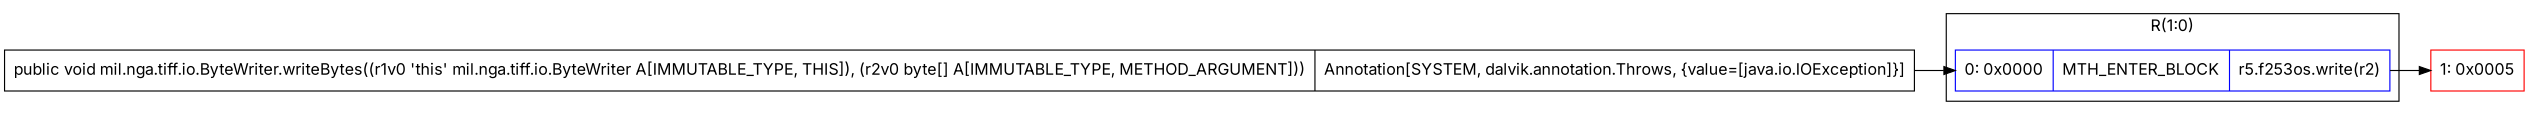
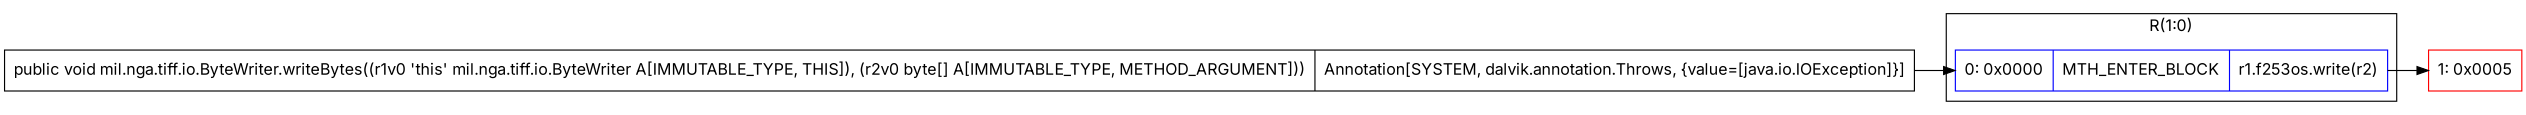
(2310, 70) -> (2309, 70)
